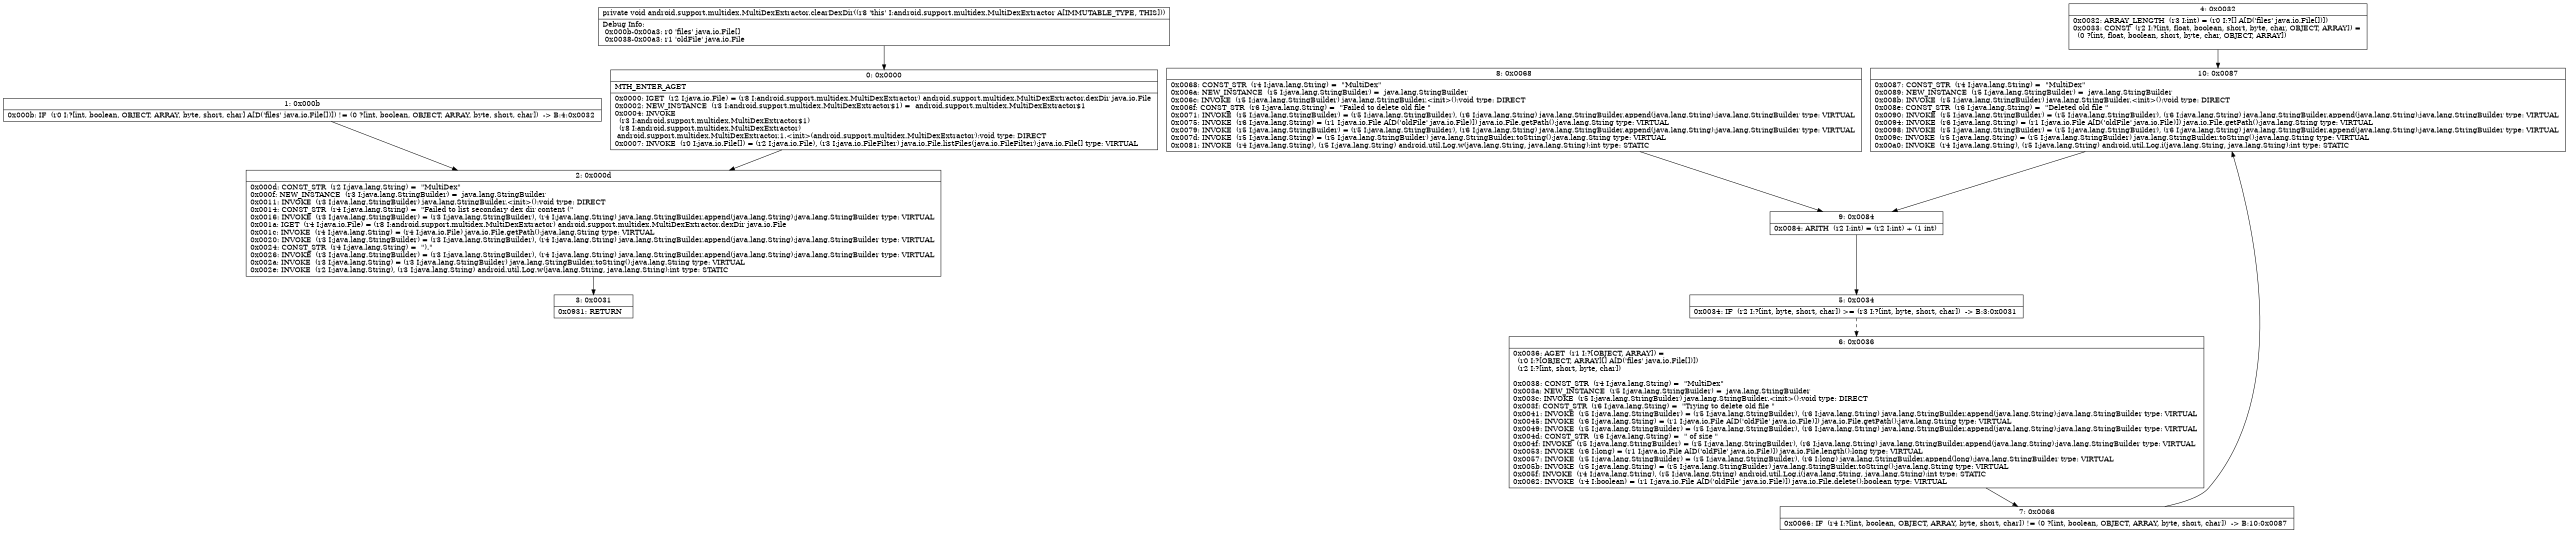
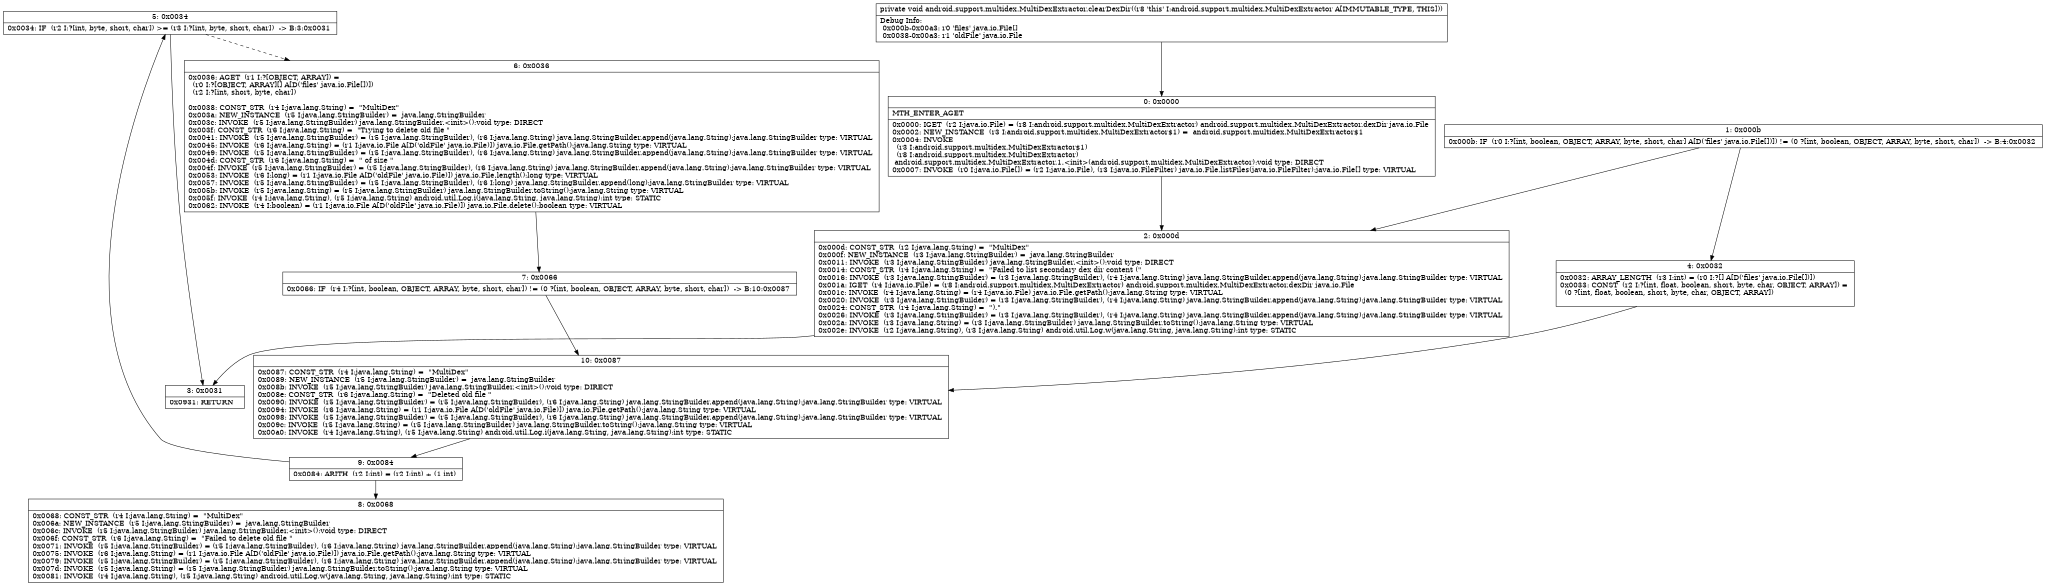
(1729, 181) -> (376, 487)
none -> (1726, 202)
none -> (179, 208)
